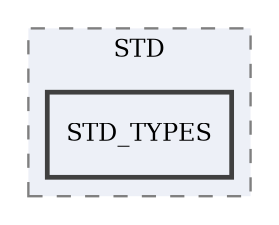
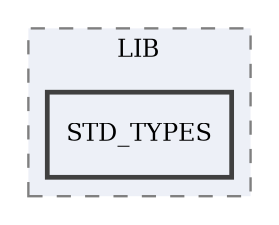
(139, 51) -> (139, 51)
